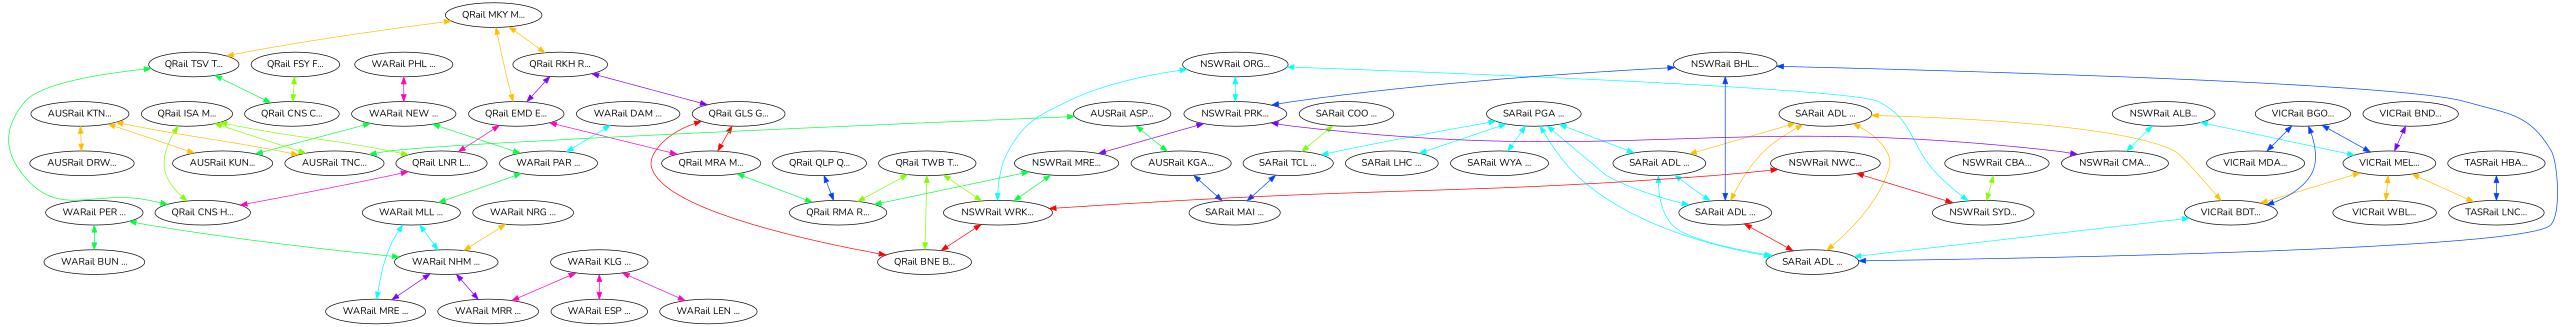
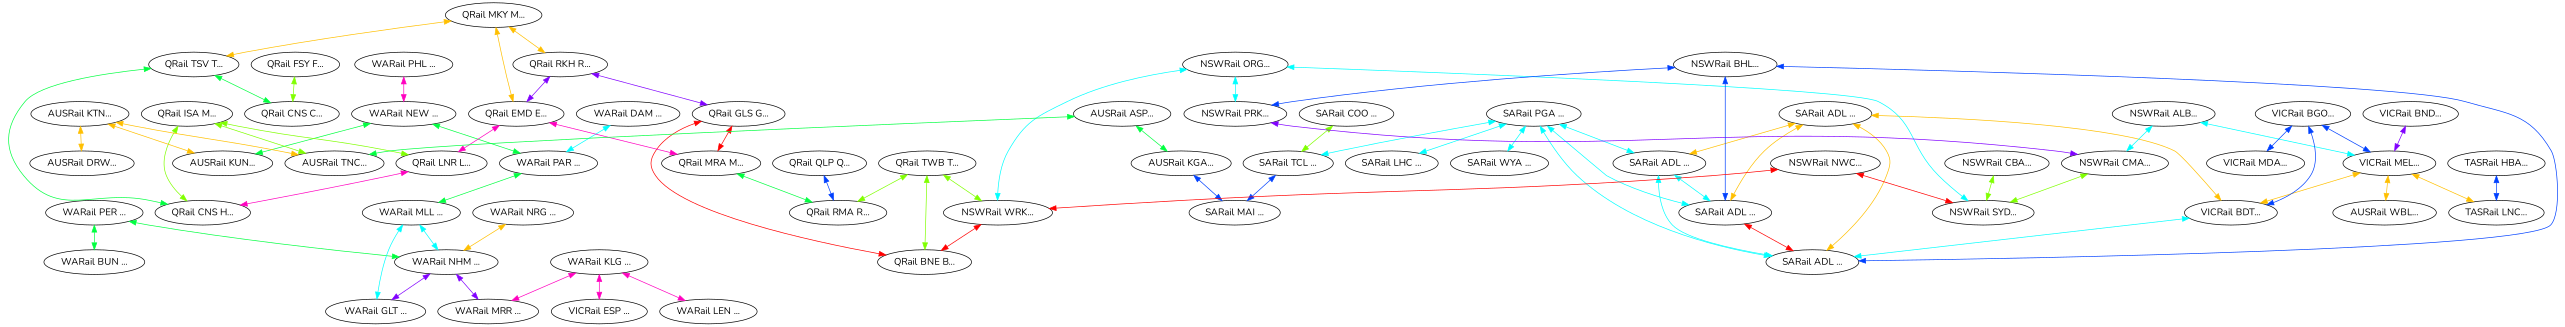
(1067, 163) -> none
none -> (2049, 188)
(2385, 213) -> (2385, 213)
(376, 311) -> (376, 311)
(599, 311) -> (599, 311)
